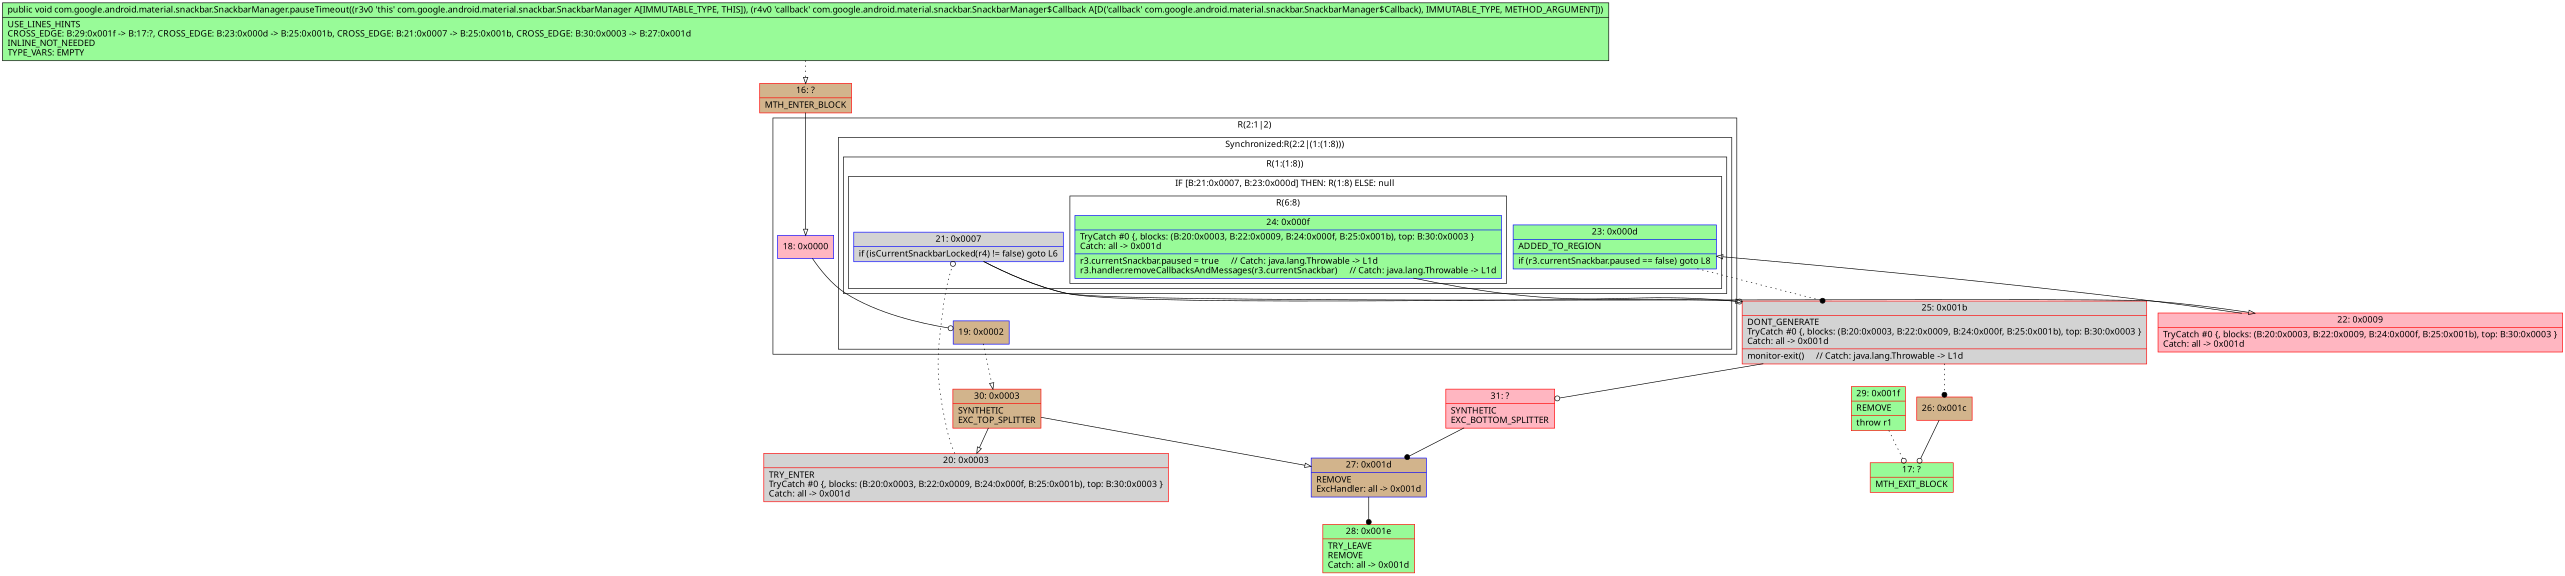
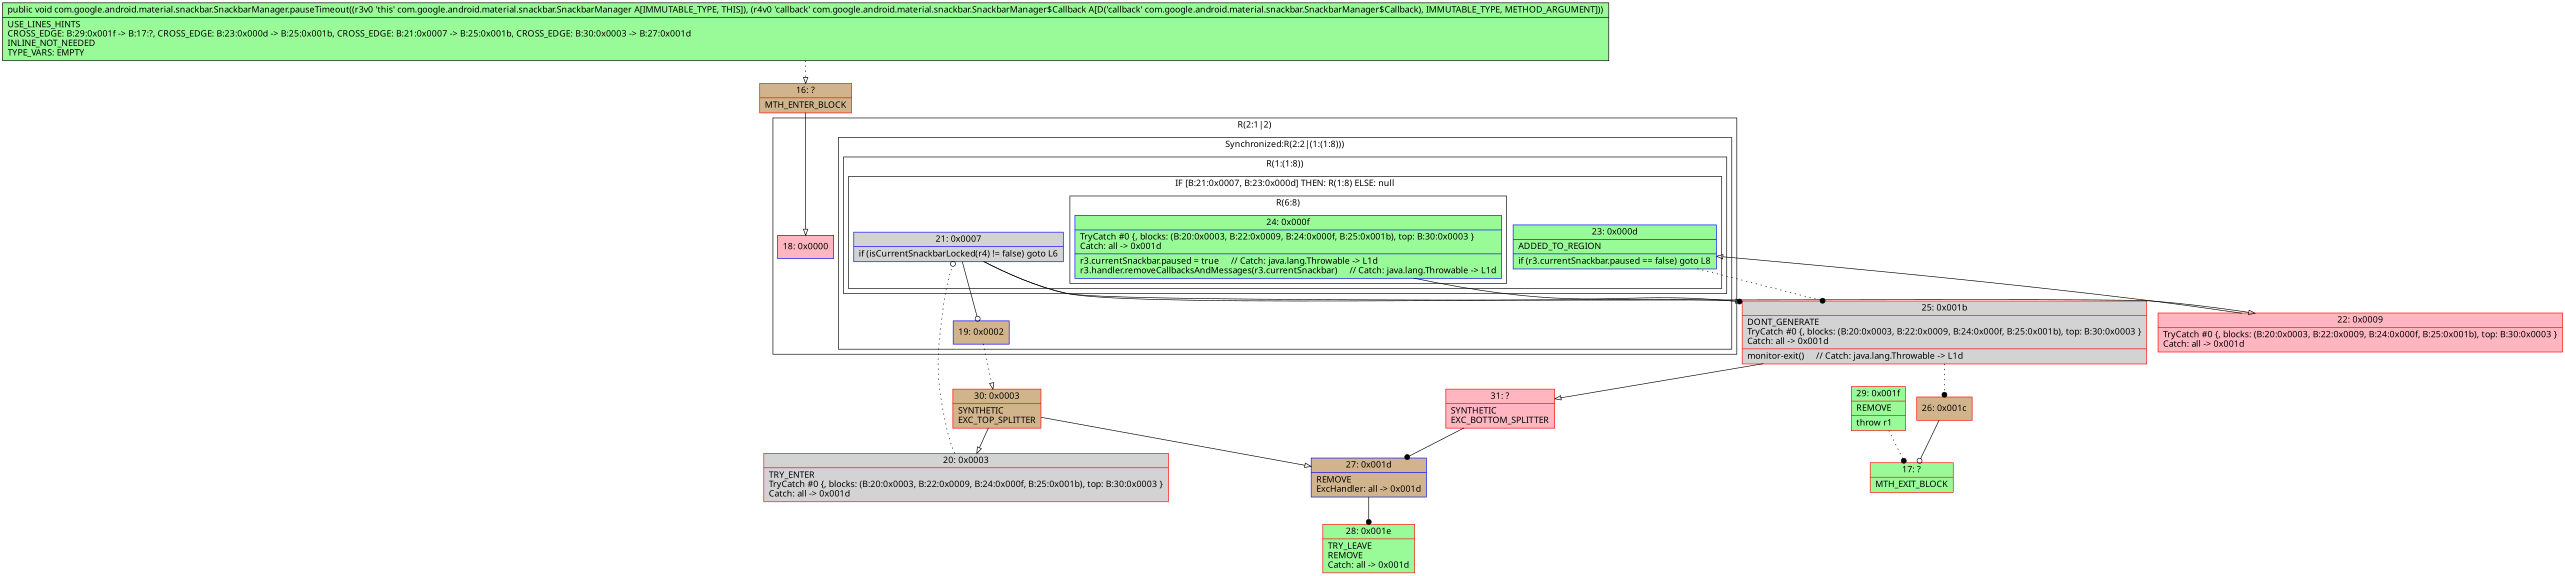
(1574, 299) -> (1574, 299)
(872, 307) -> (968, 283)
(1662, 381) -> (1662, 381)
(1896, 444) -> (1896, 444)
